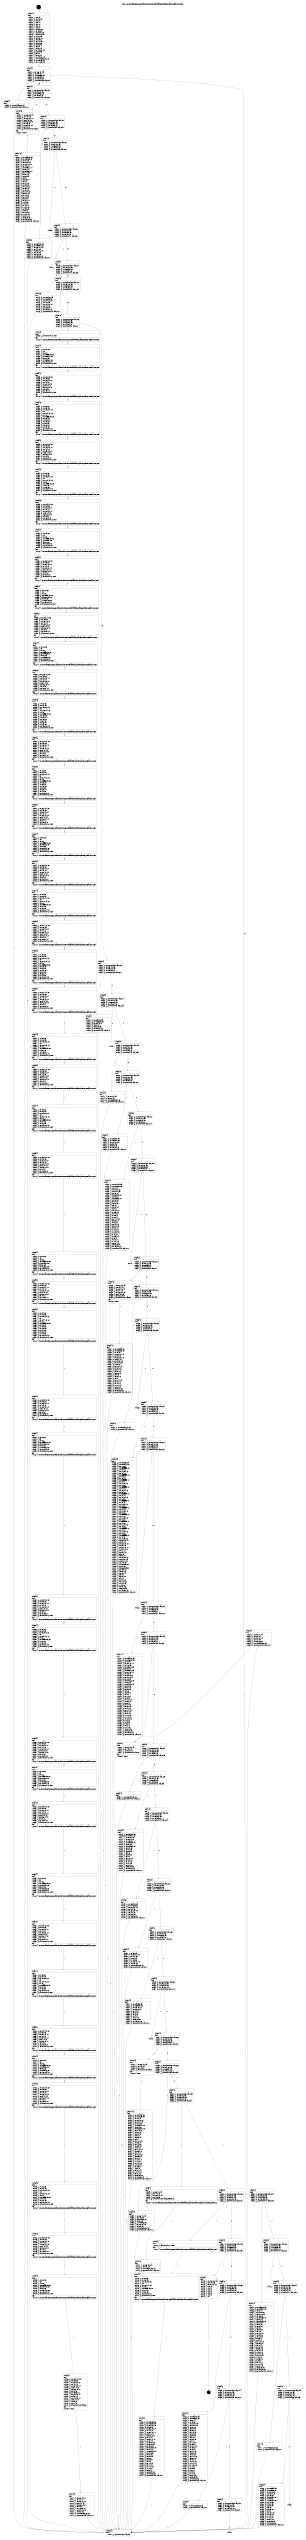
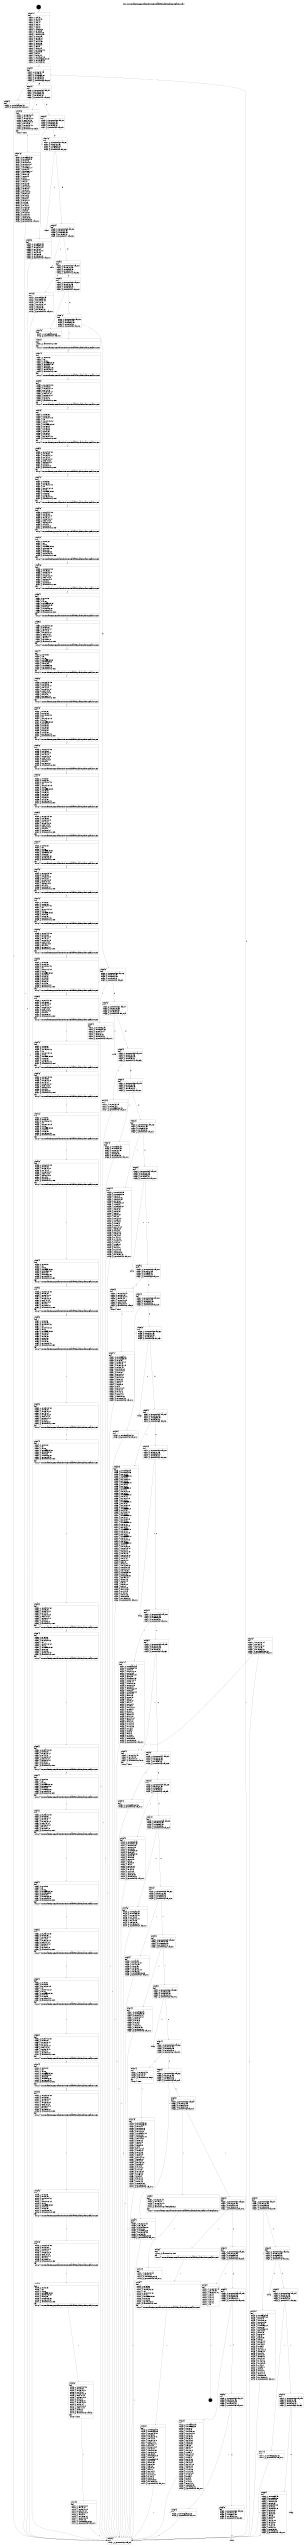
none -> (49, 333)
